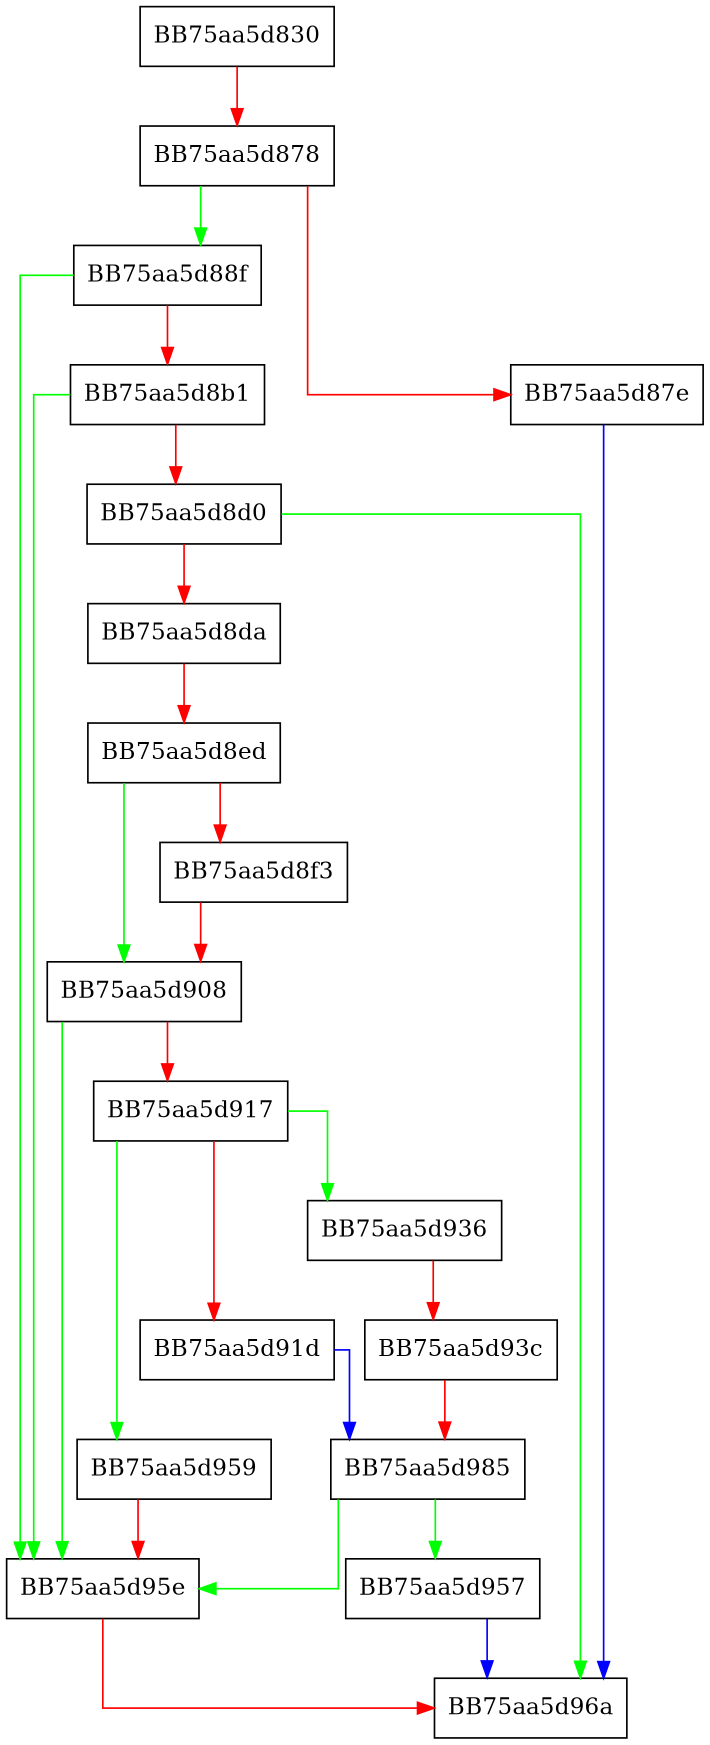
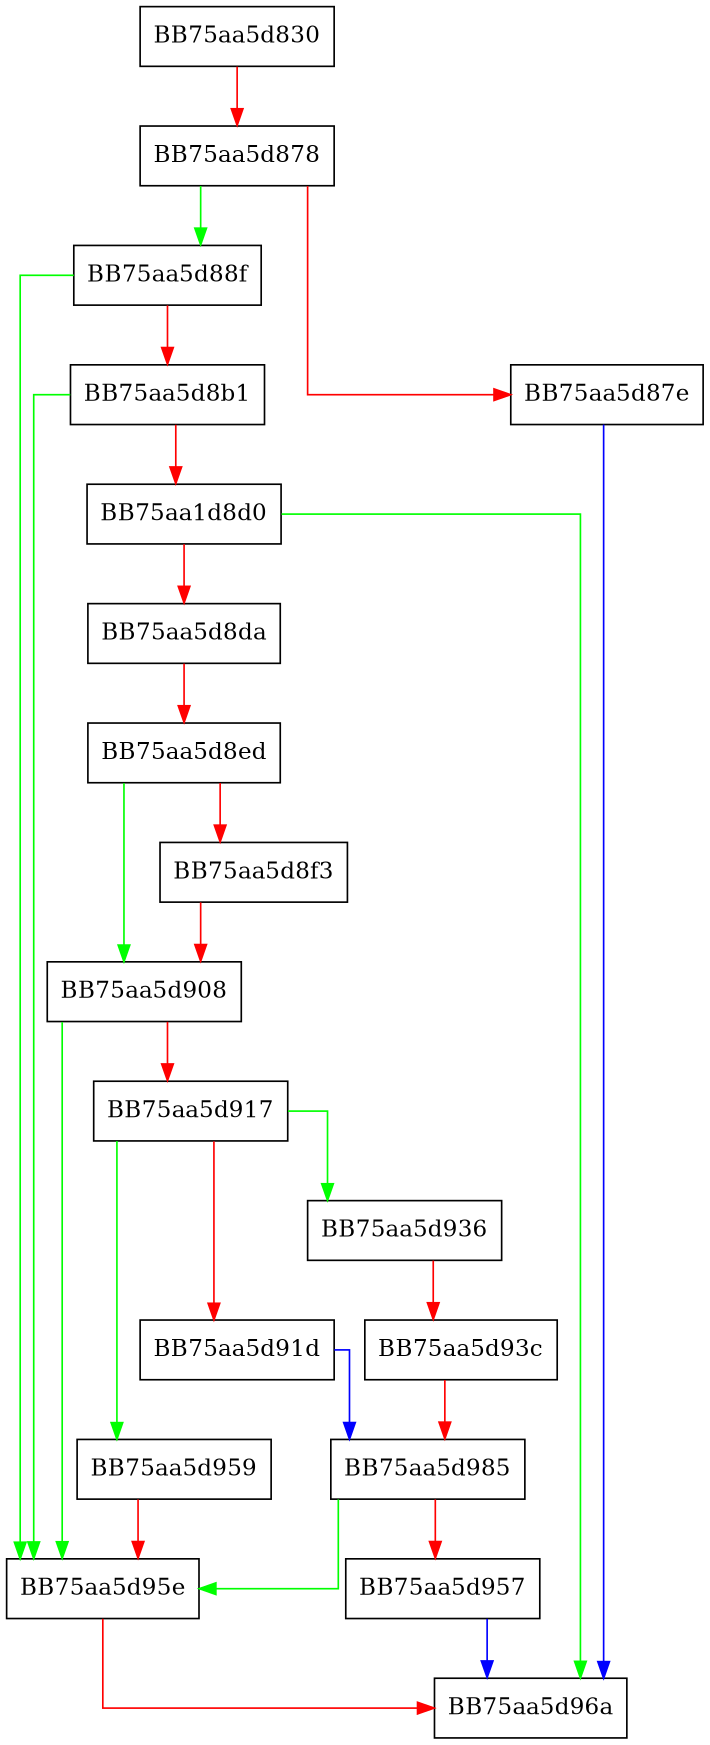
(184, 514) -> (184, 514)
(435, 1520) -> (435, 1520)
